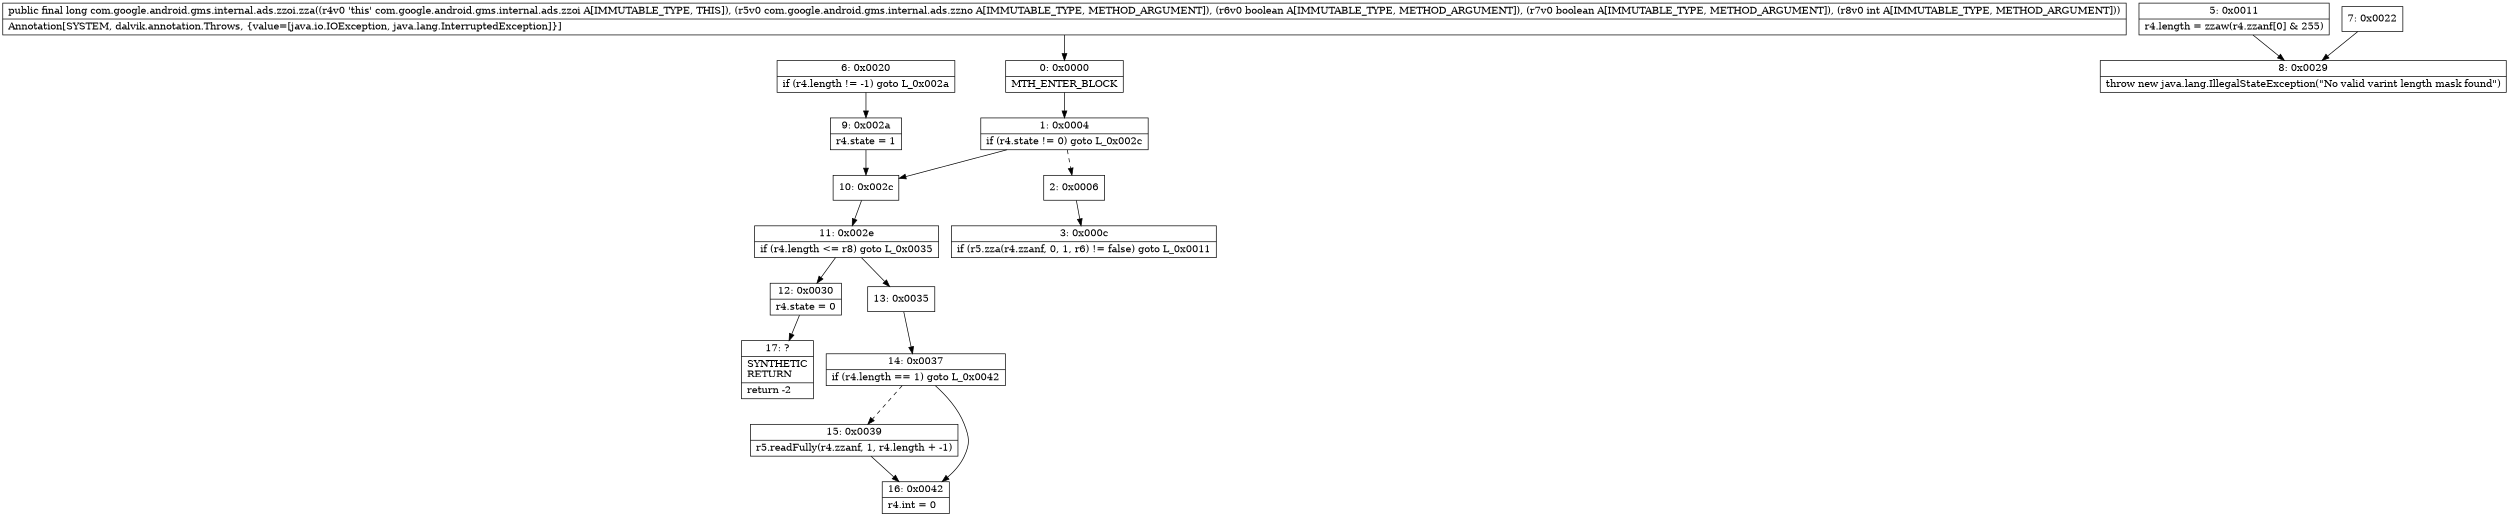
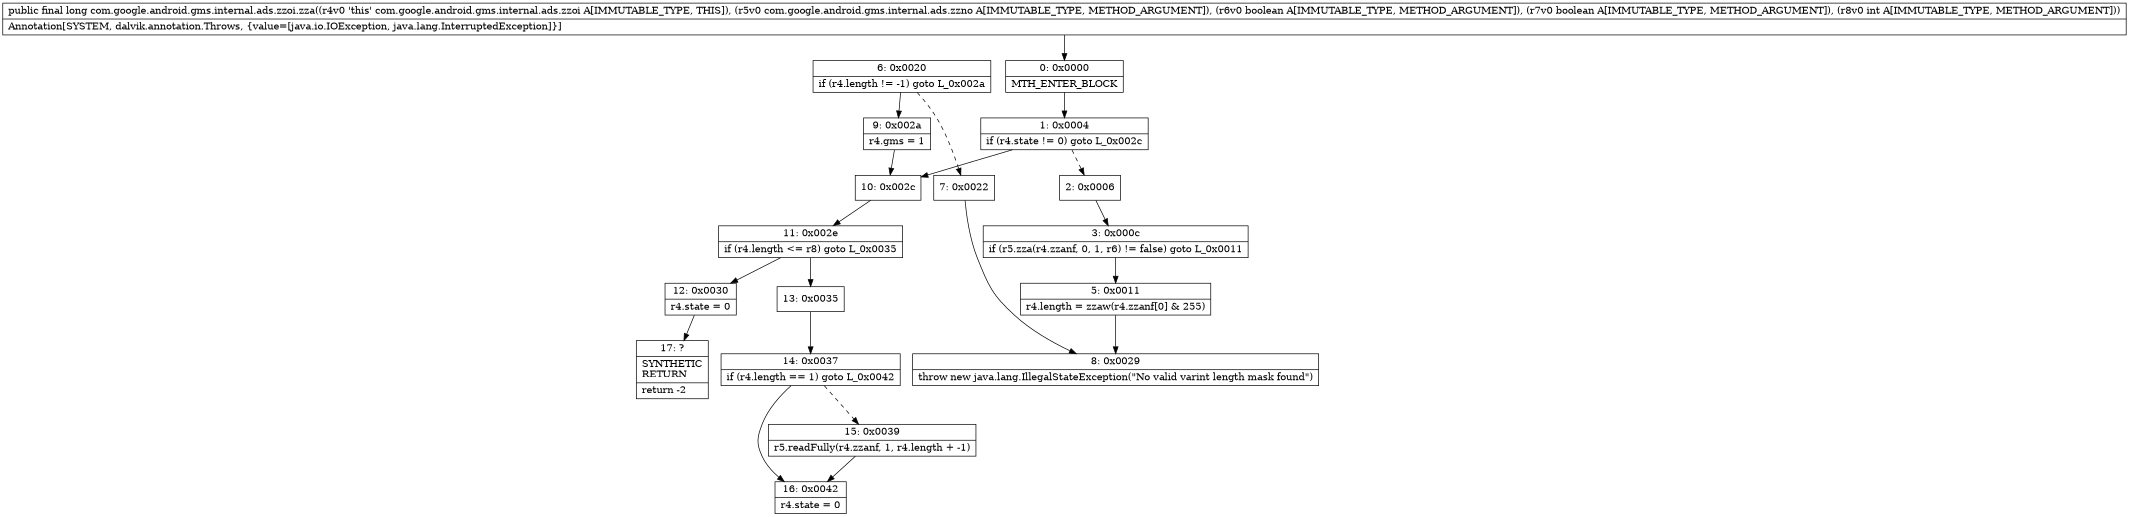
none -> (942, 128)
(866, 141) -> (897, 141)
none -> (1116, 267)
(912, 505) -> (811, 505)
